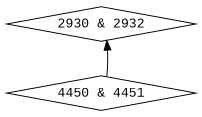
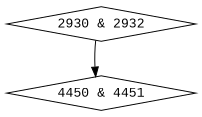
(108, 64) -> (95, 54)
